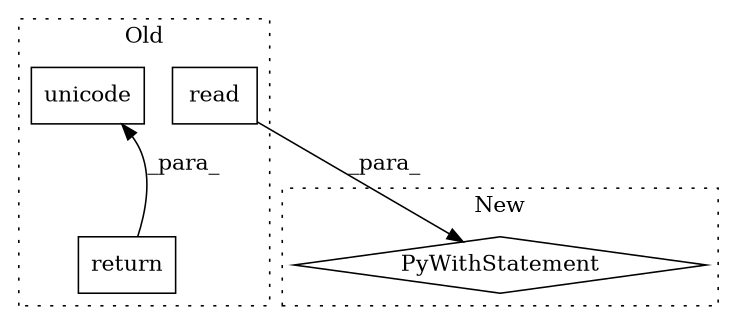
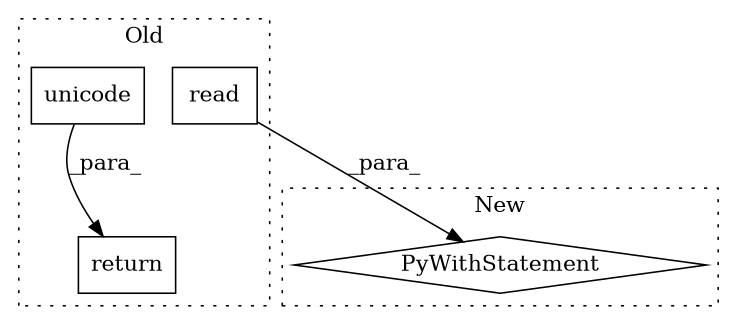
(147, 185) -> (69, 176)
